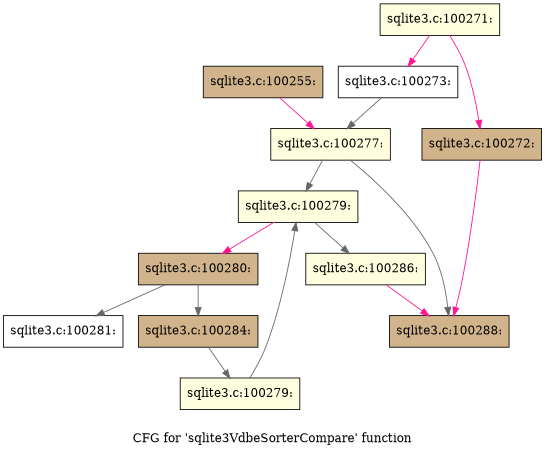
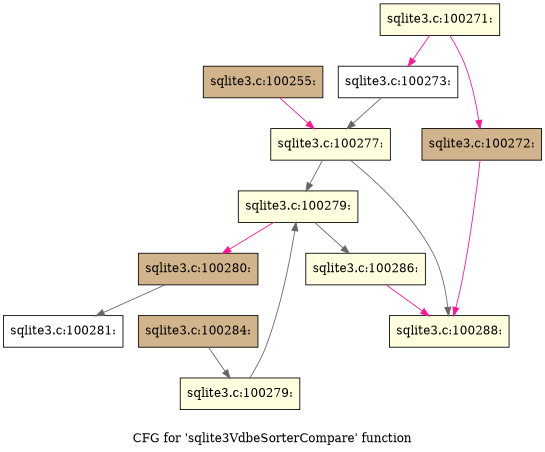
(198, 296) -> none
(449, 331) -> (449, 331)
